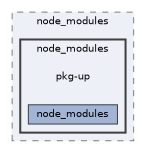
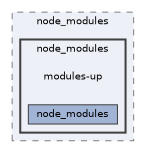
(73, 77) -> (73, 77)
